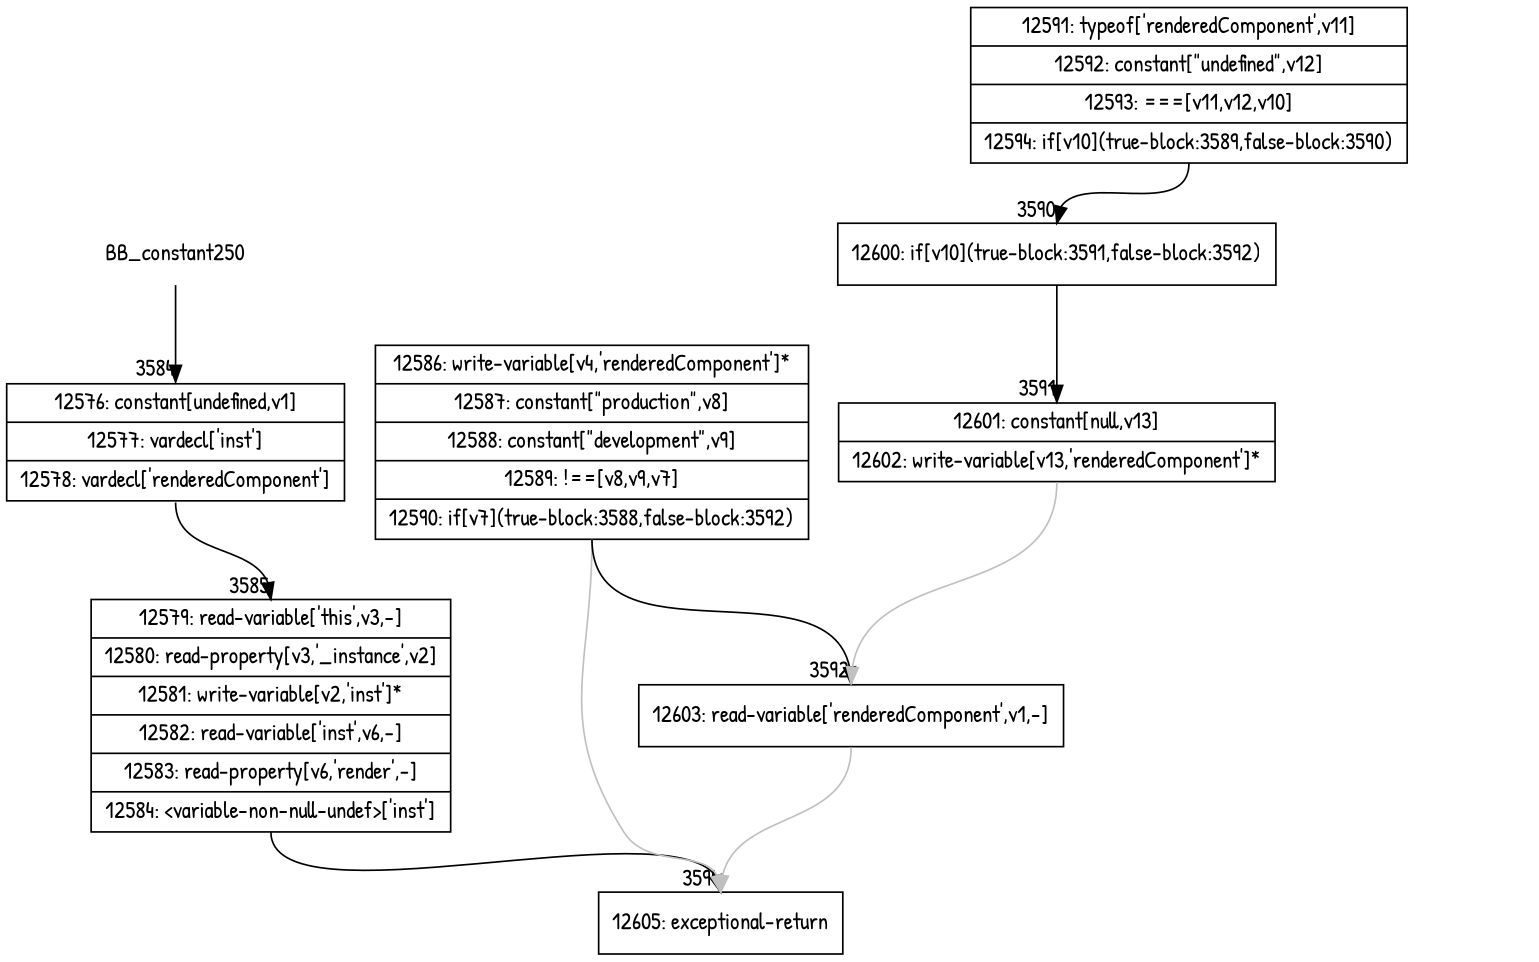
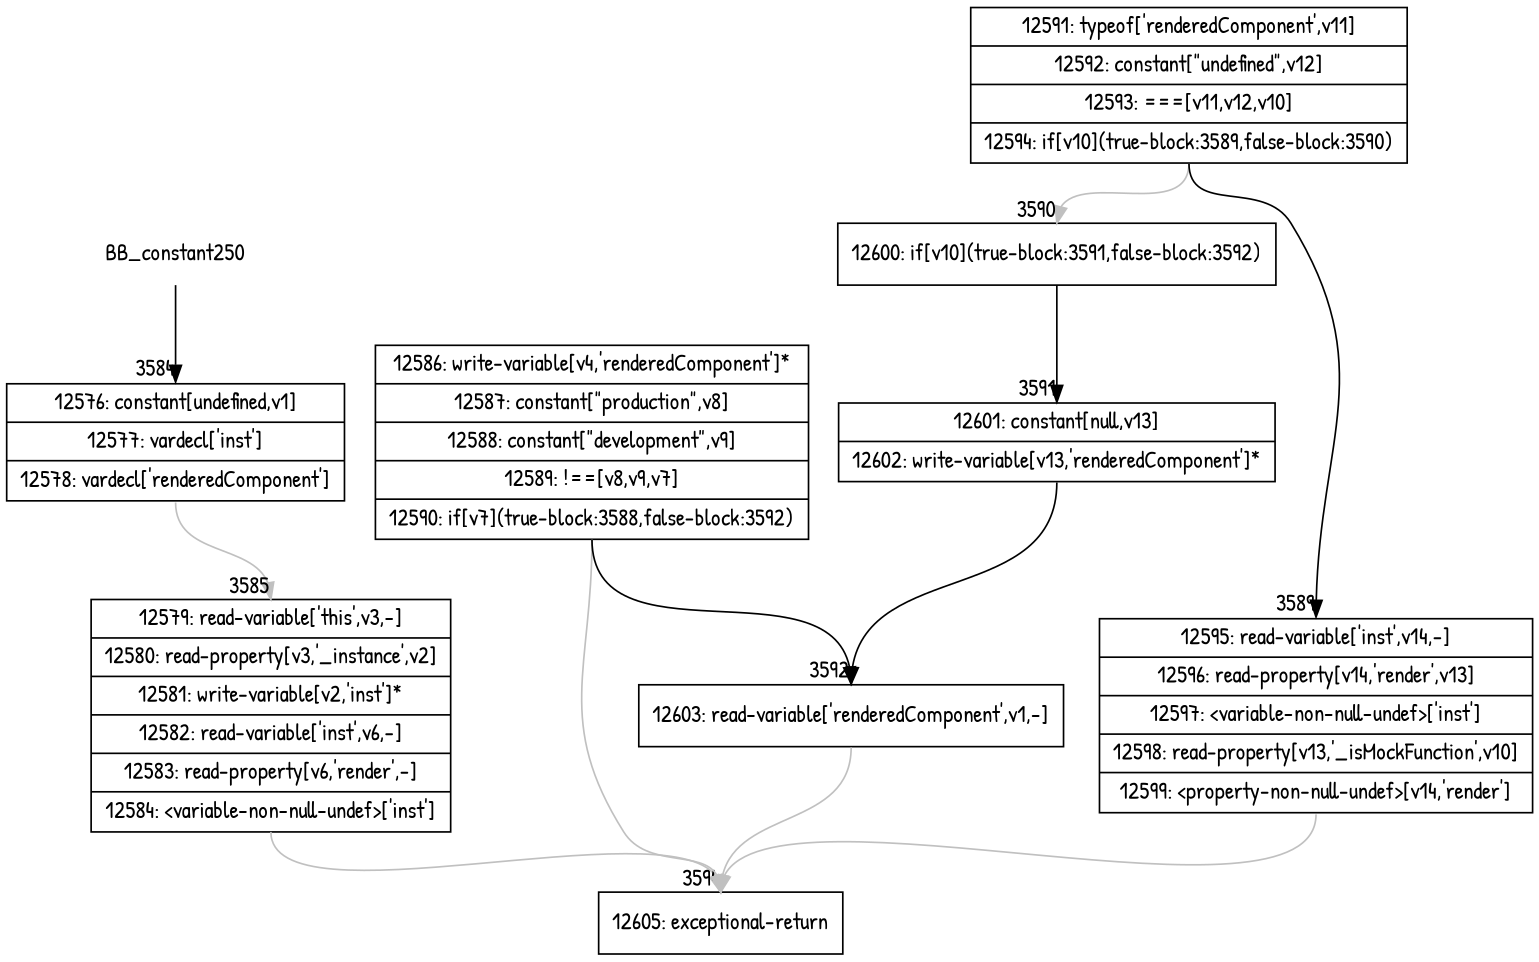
(1131, 193) -> (1131, 193)
(215, 548) -> (215, 548)
(962, 580) -> (962, 580)
none -> (1316, 716)
(488, 863) -> (488, 863)
